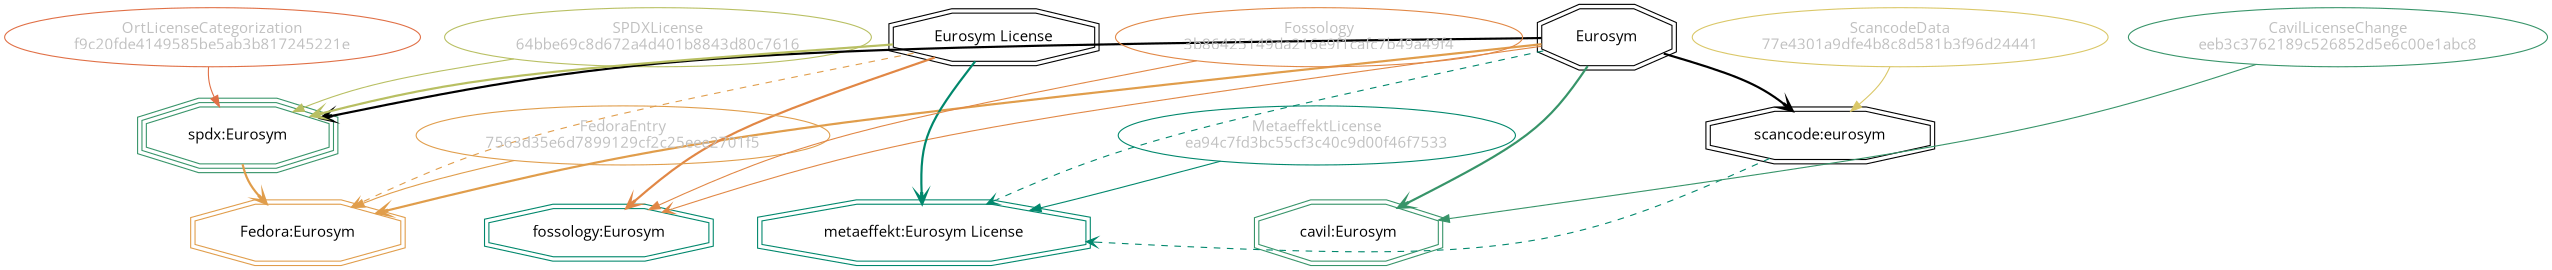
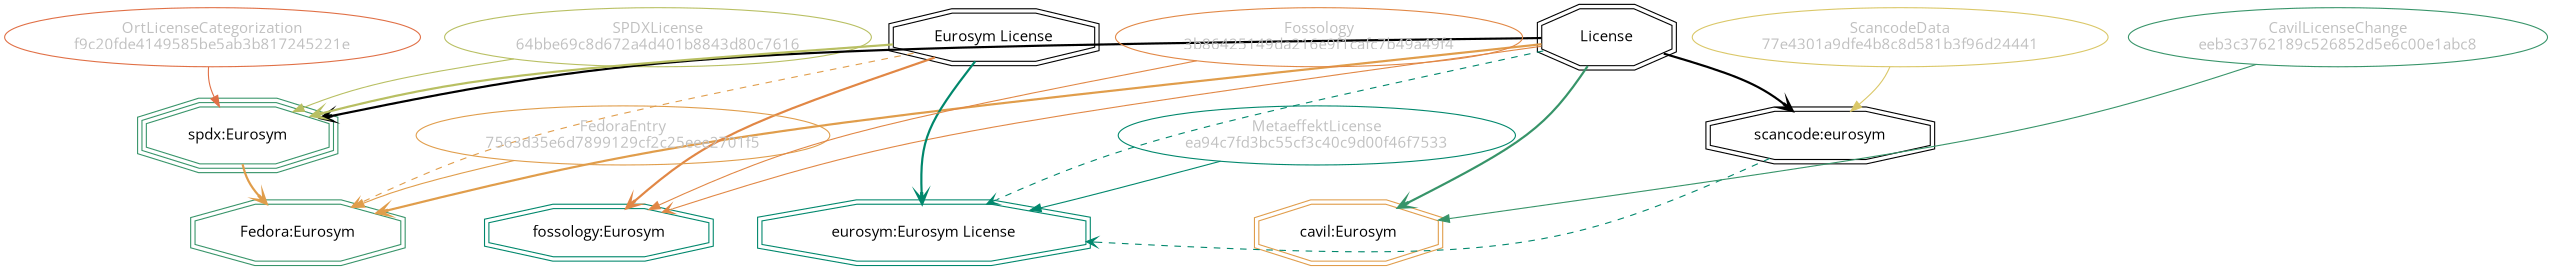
(1607, 37) -> (1607, 37)
(298, 233) -> (298, 233)
(924, 233) -> (924, 233)
(1349, 233) -> (1349, 233)
